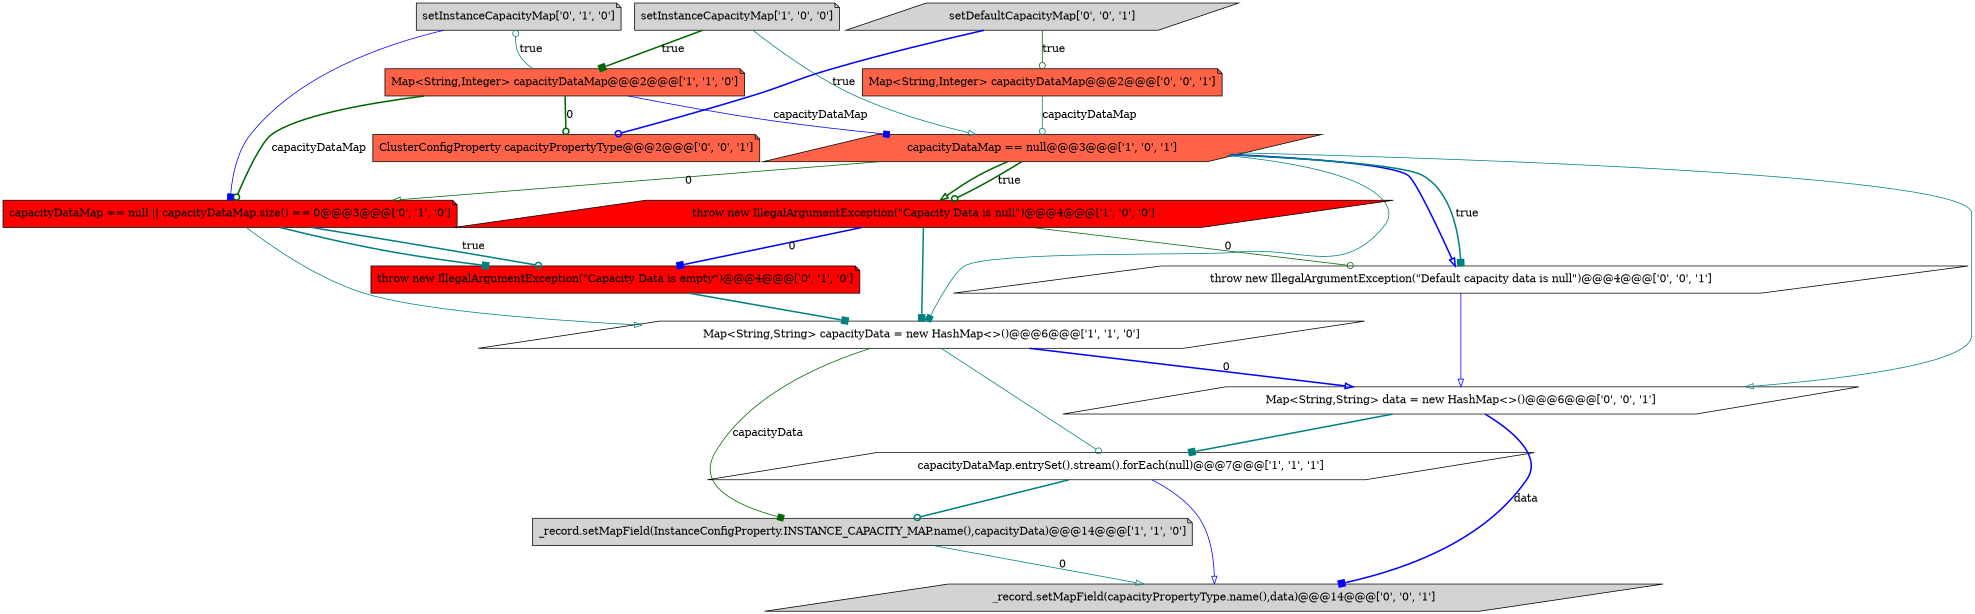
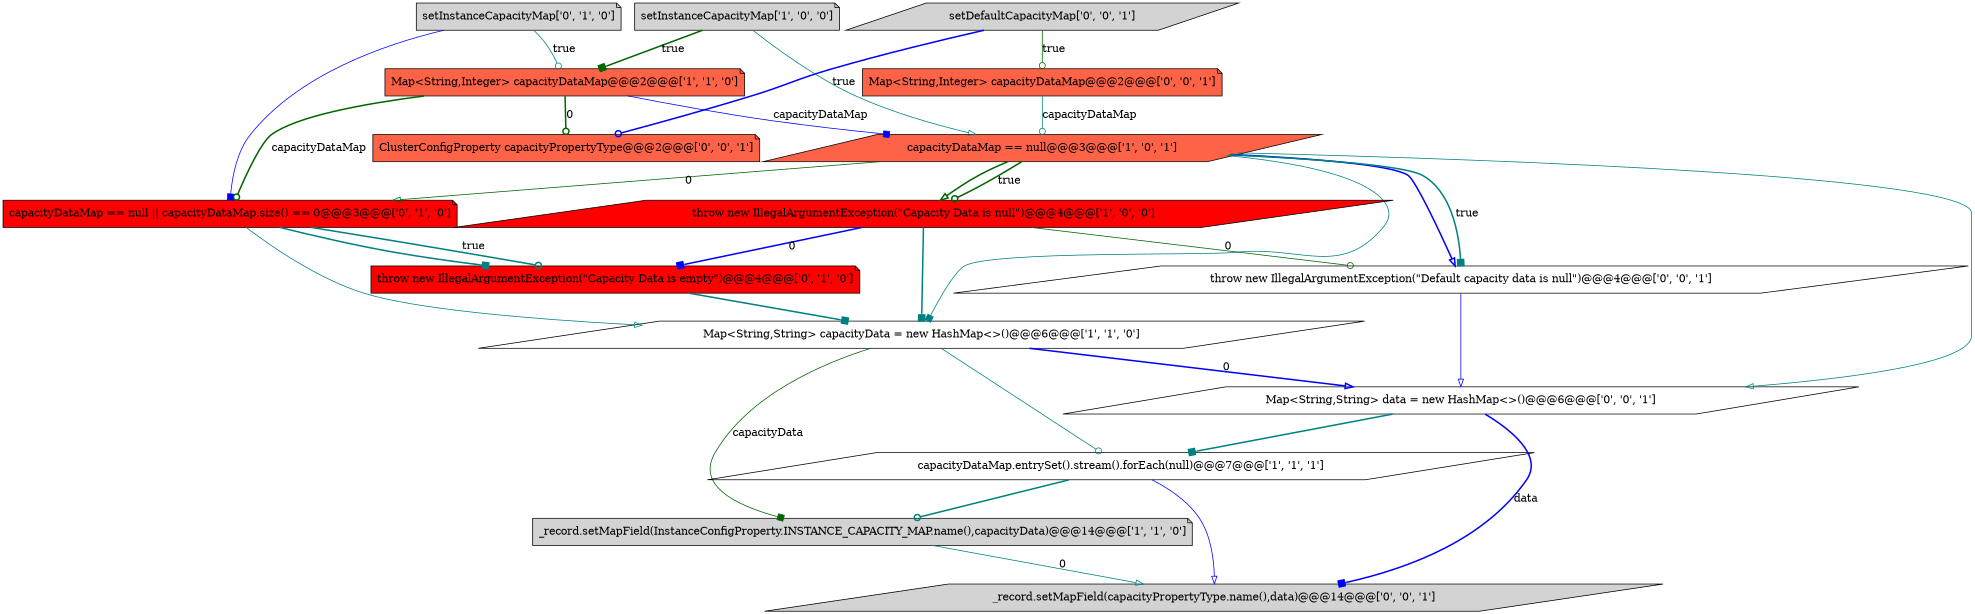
(519, 55) -> (547, 46)
